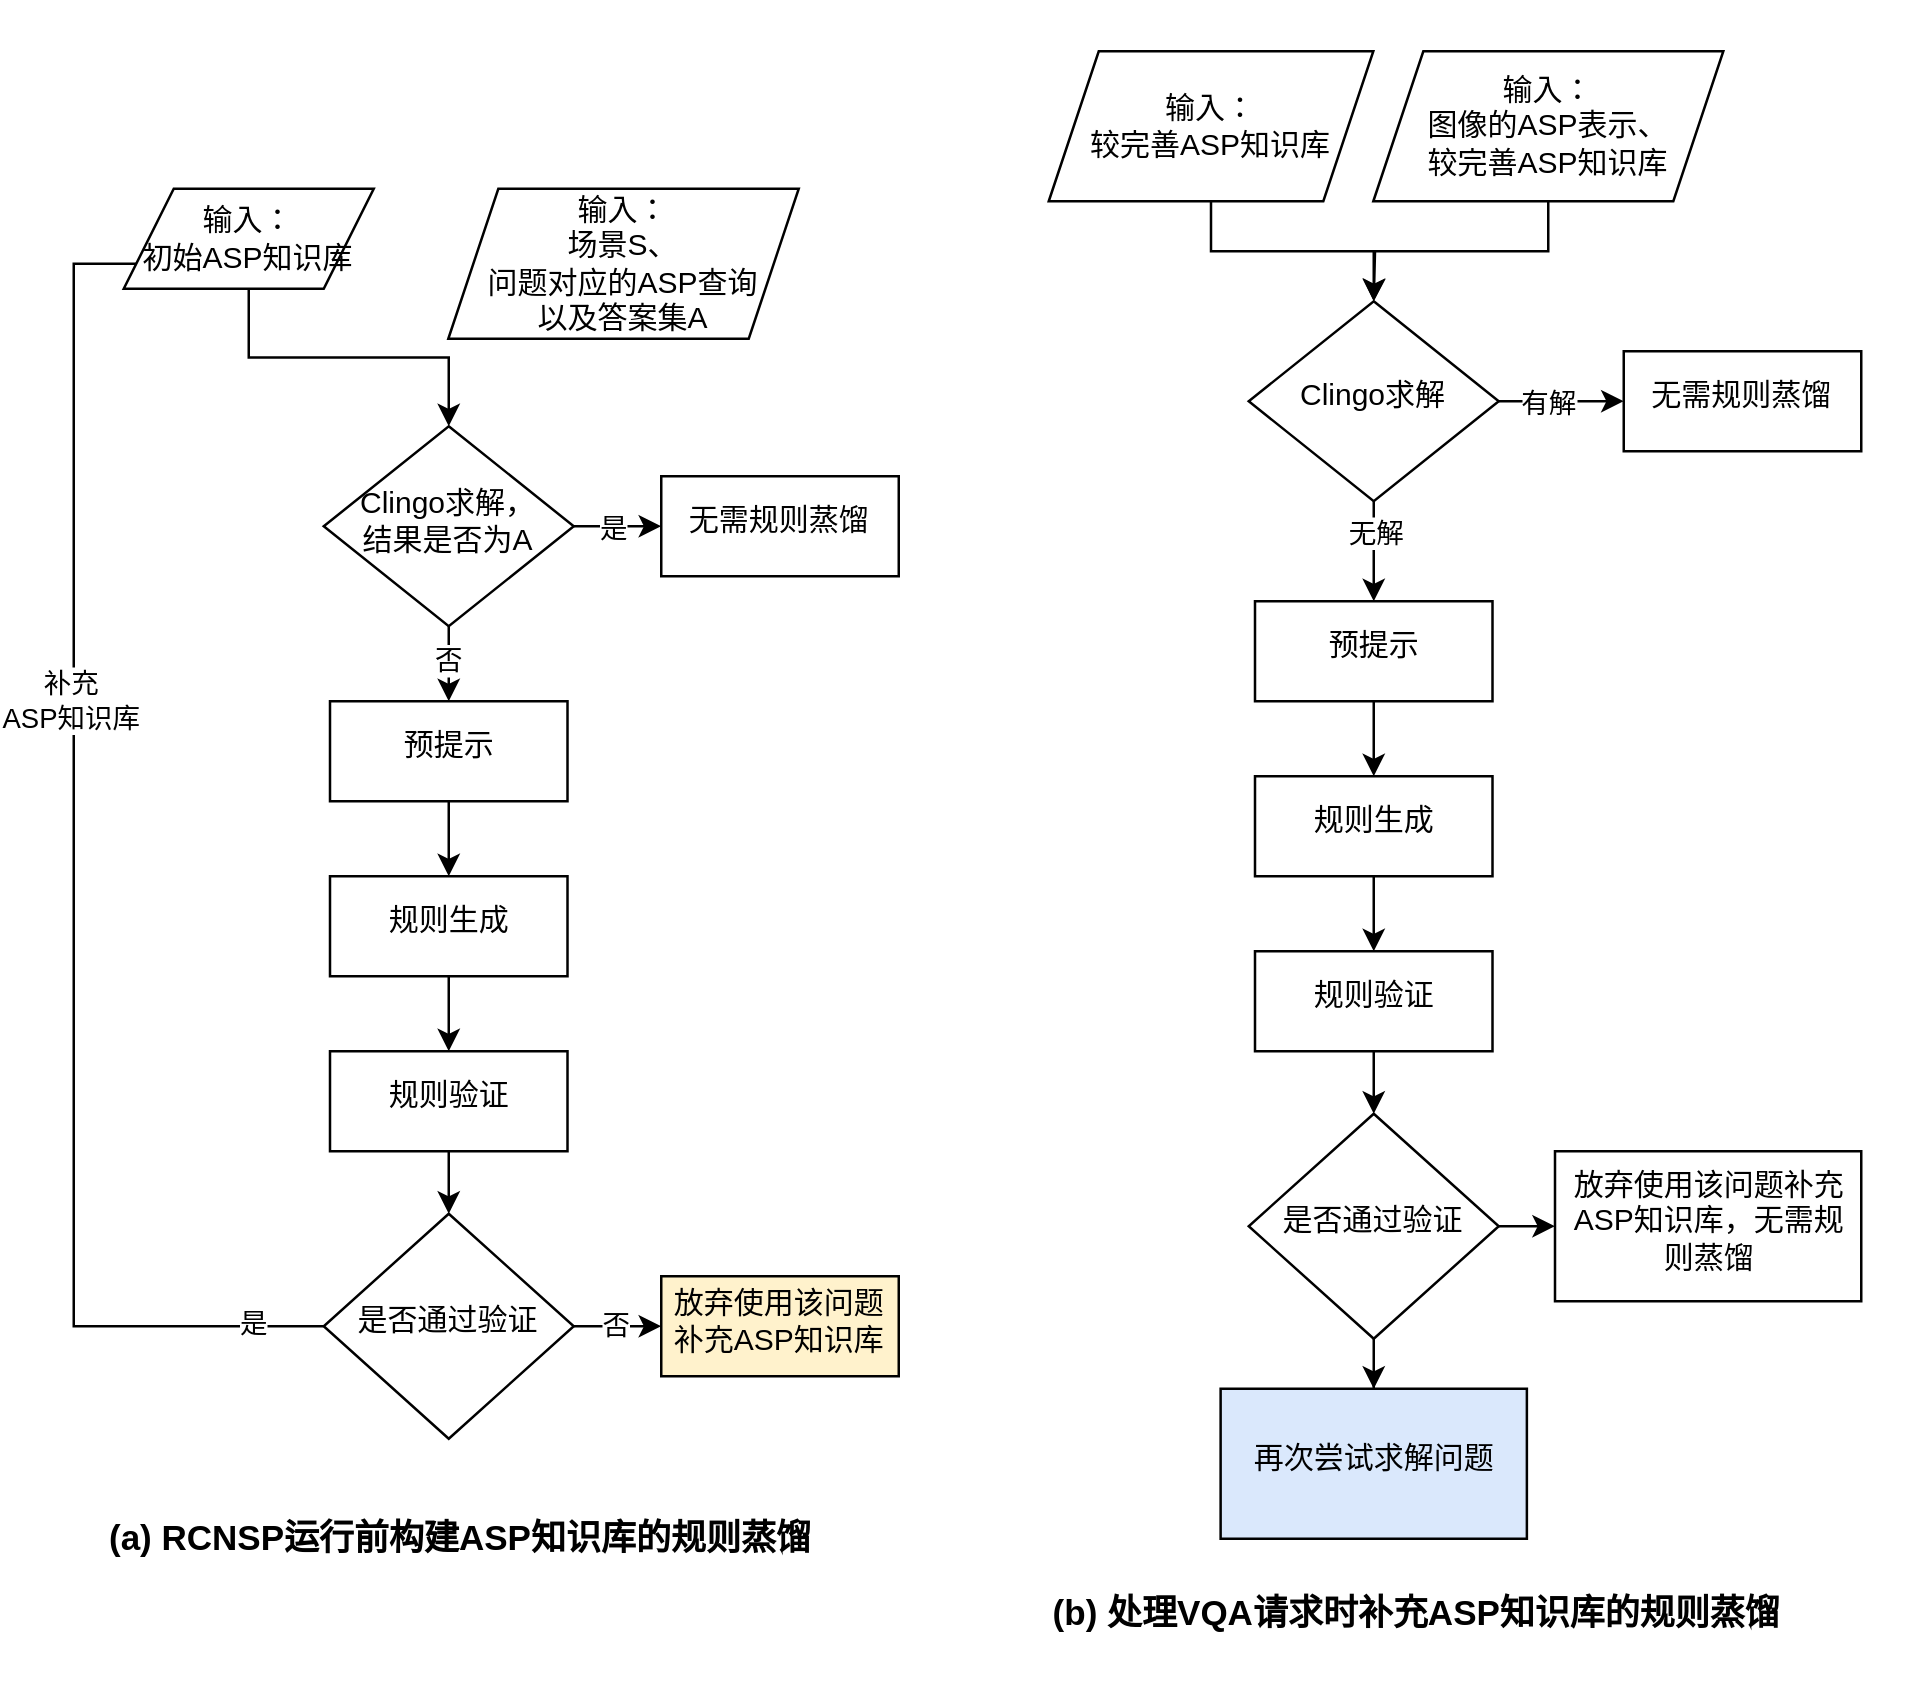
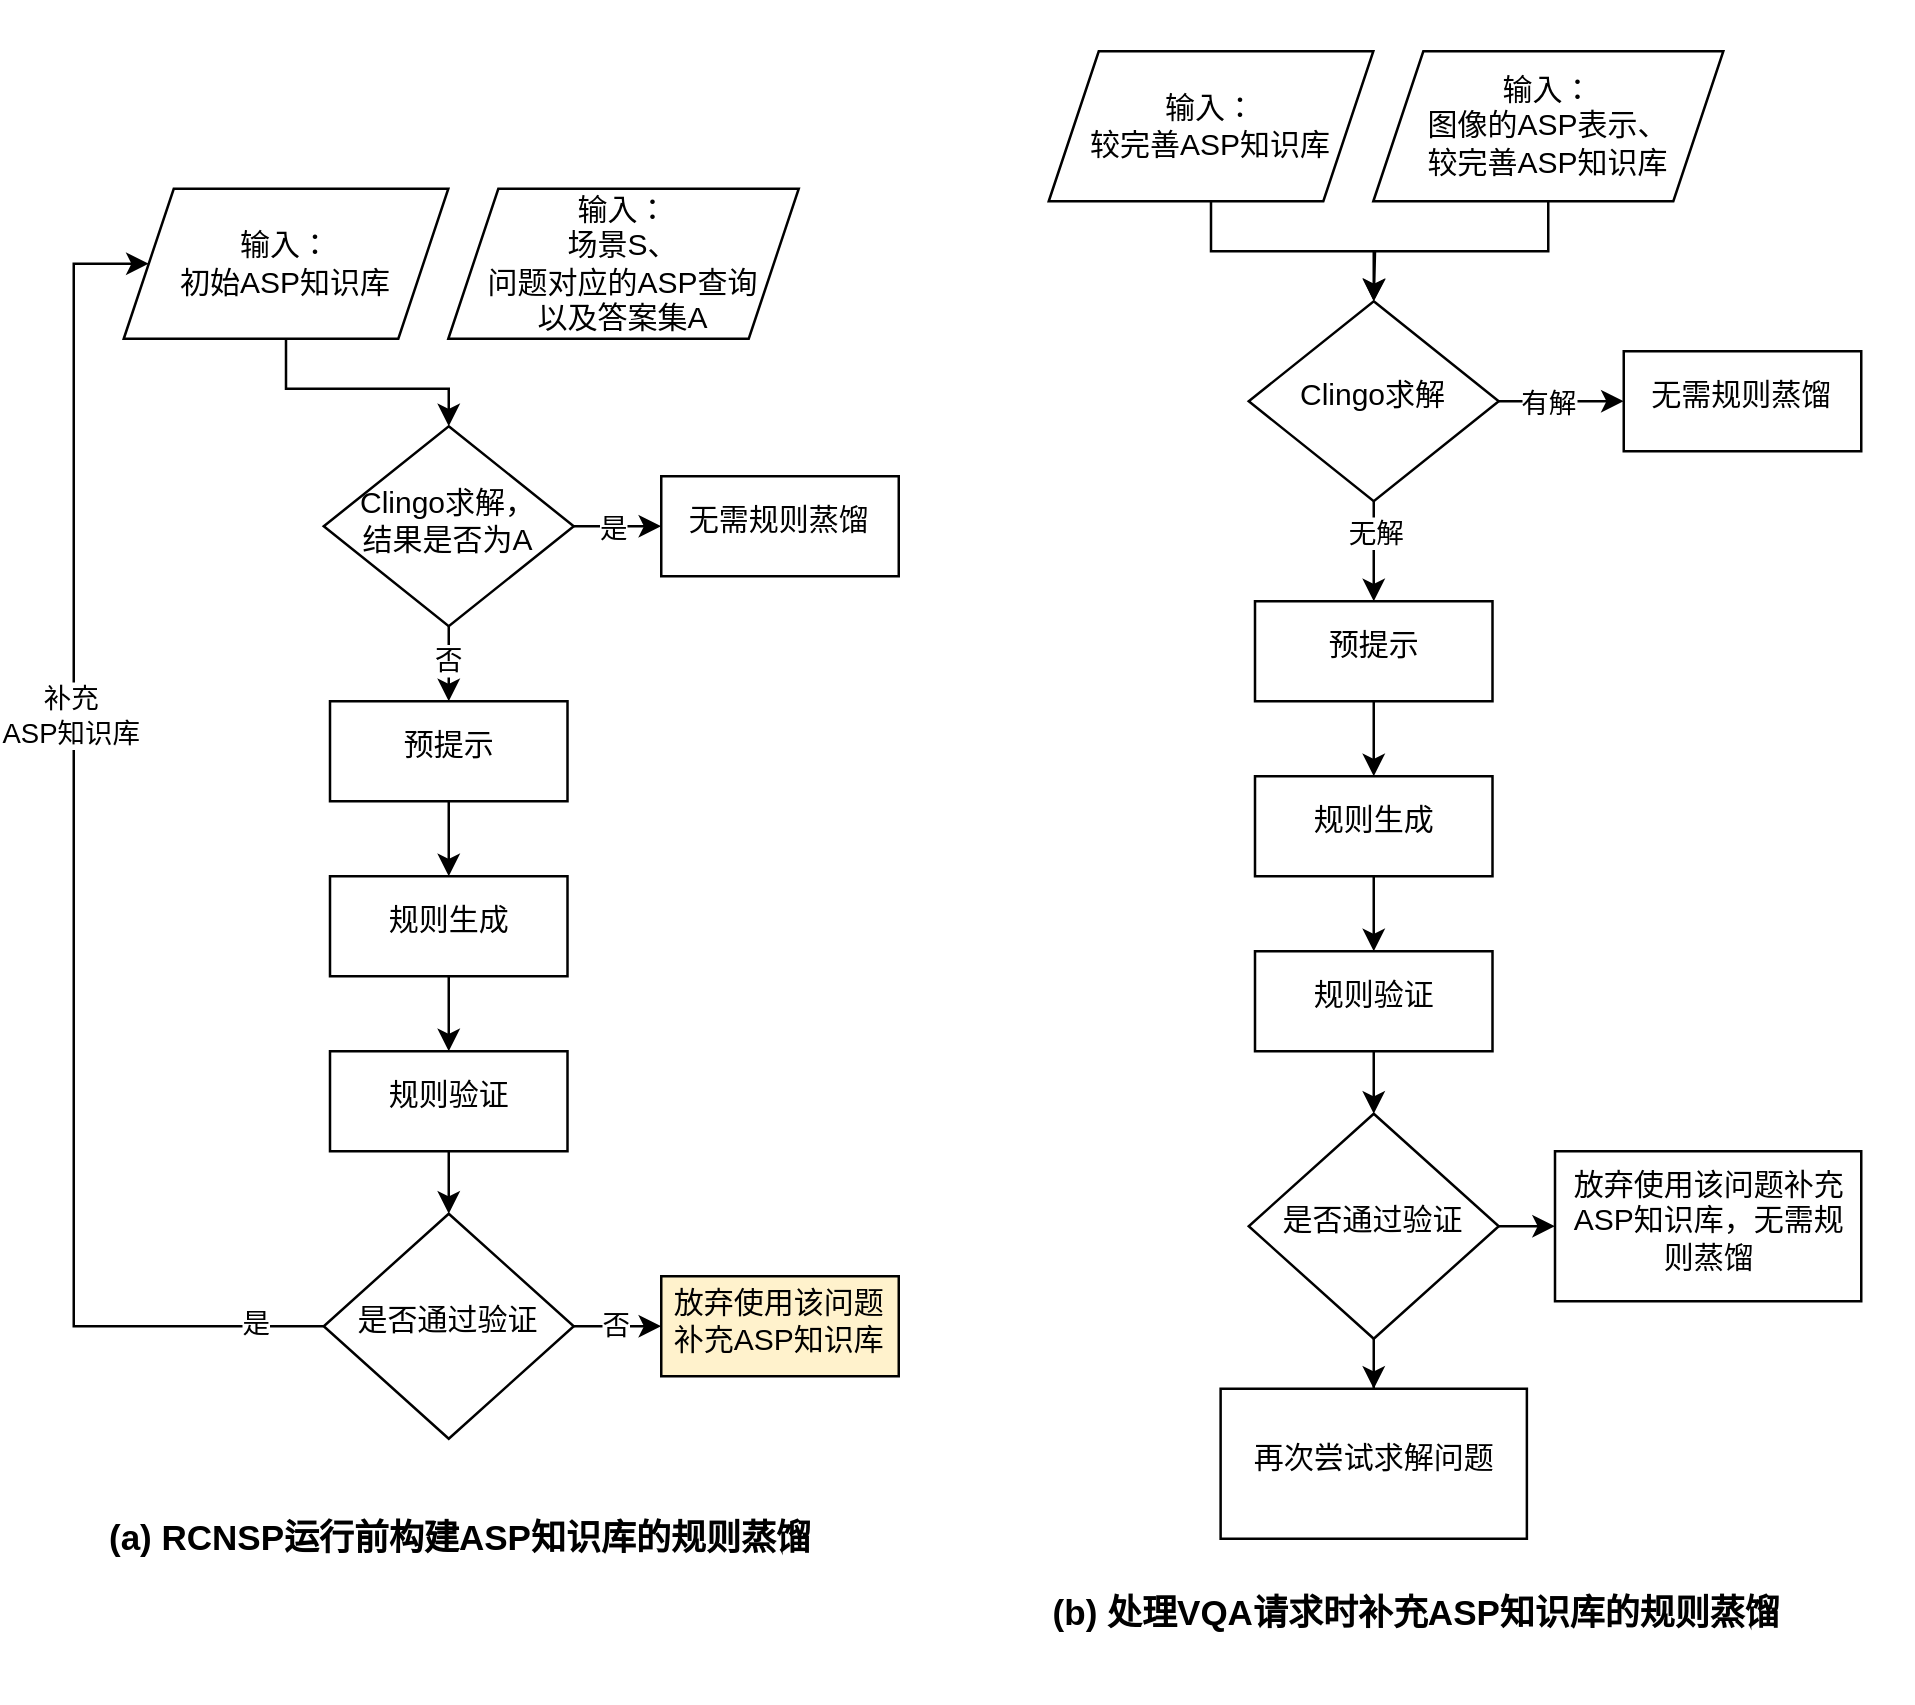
(249, 239) -> (286, 264)
(1374, 1464) -> (1374, 1464)
